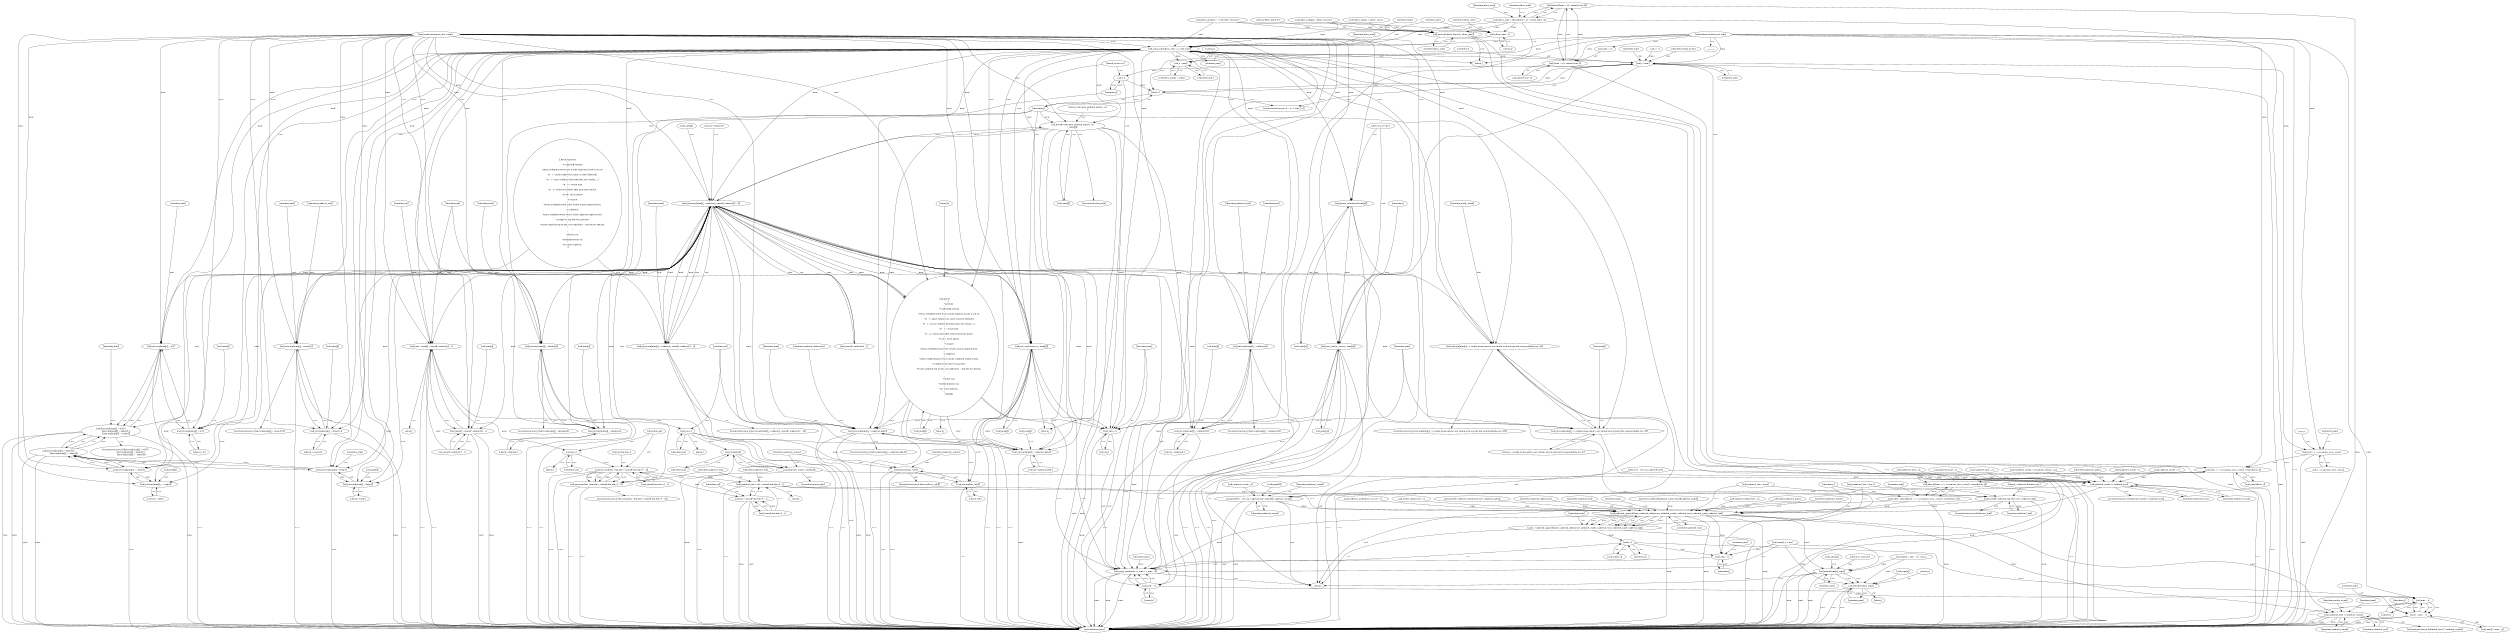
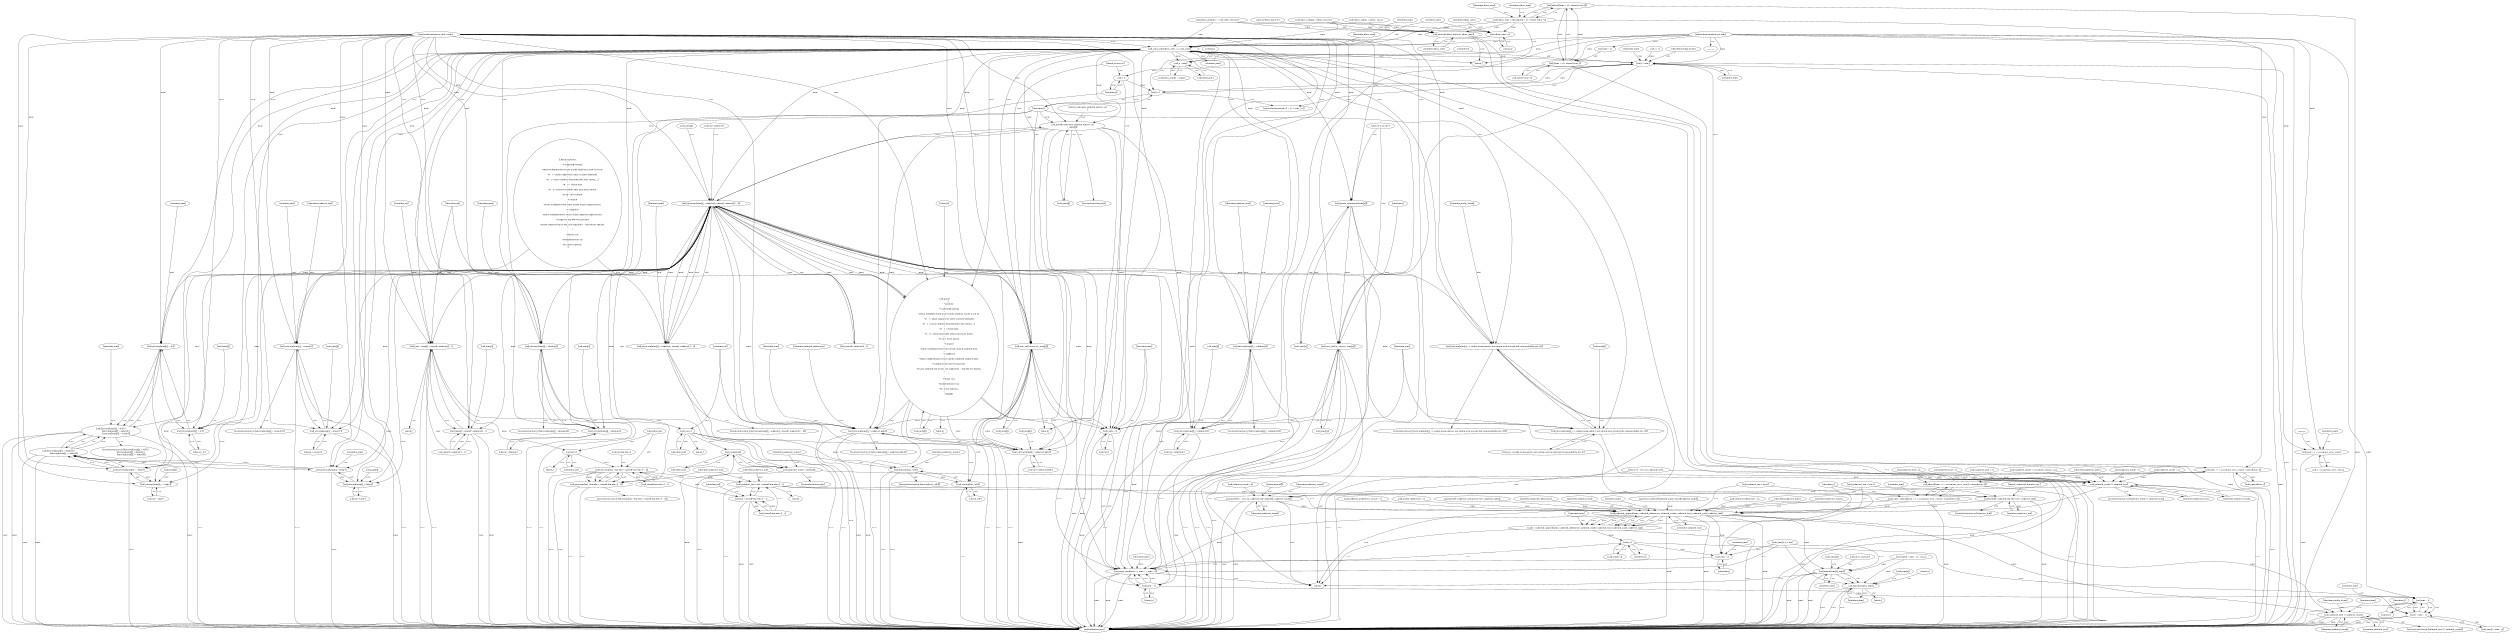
(2278, 460) -> none
(1274, 484) -> (1274, 484)
